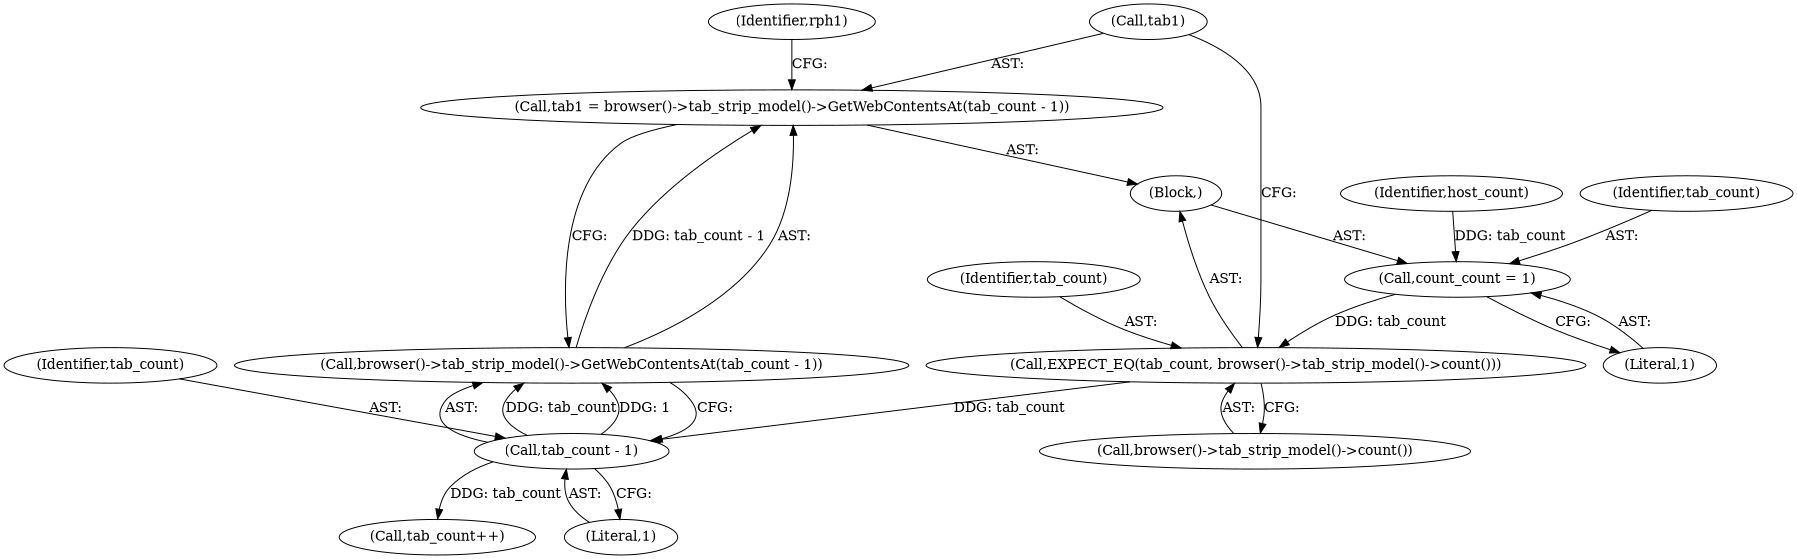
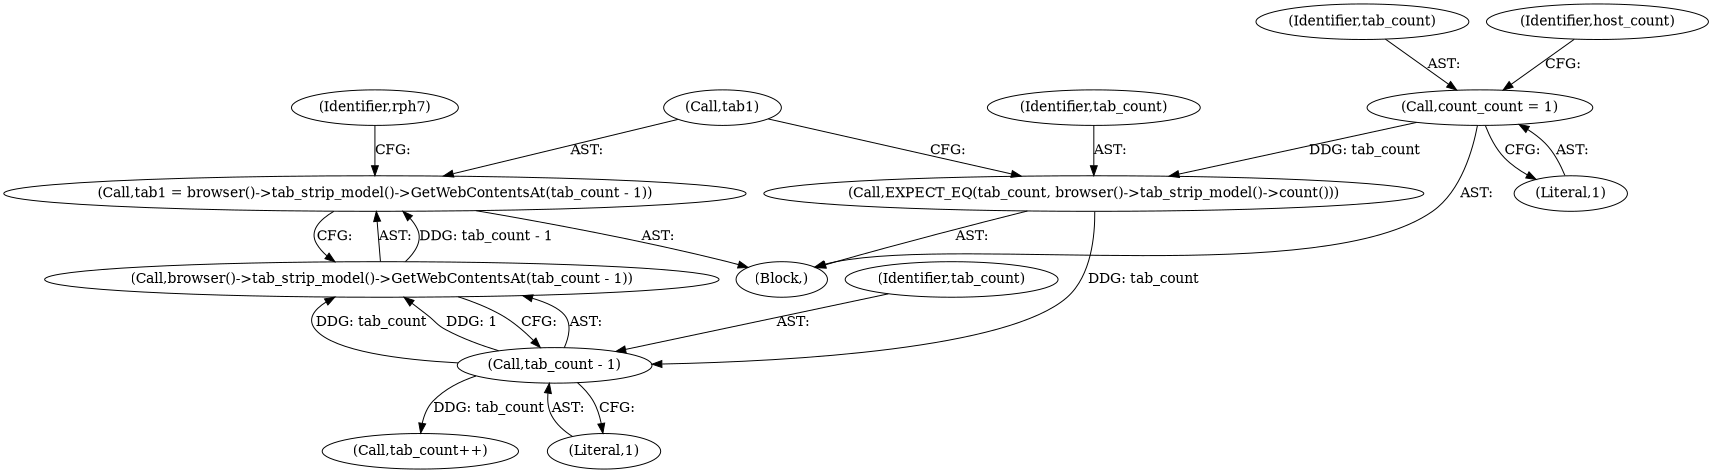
(792, 22) -> (375, 108)
(1304, 233) -> (1181, 255)
(1510, 237) -> (1565, 65)
(1255, 451) -> none
